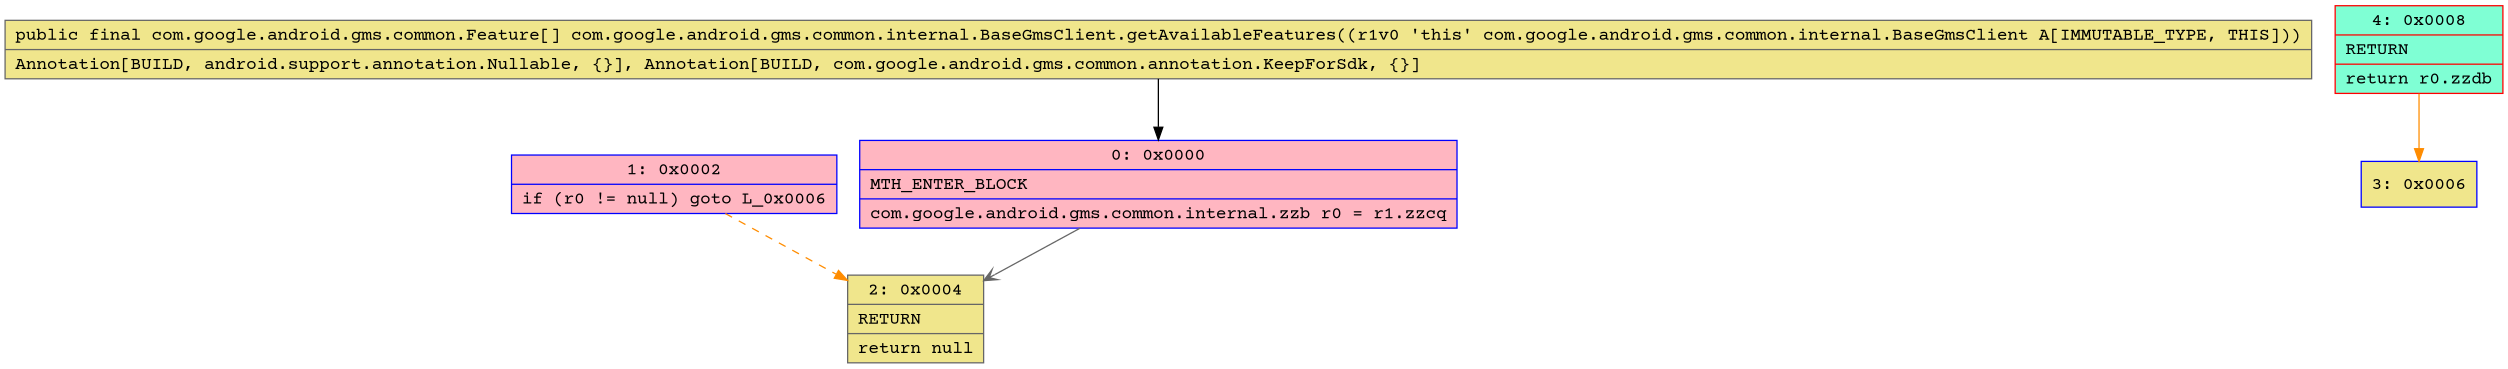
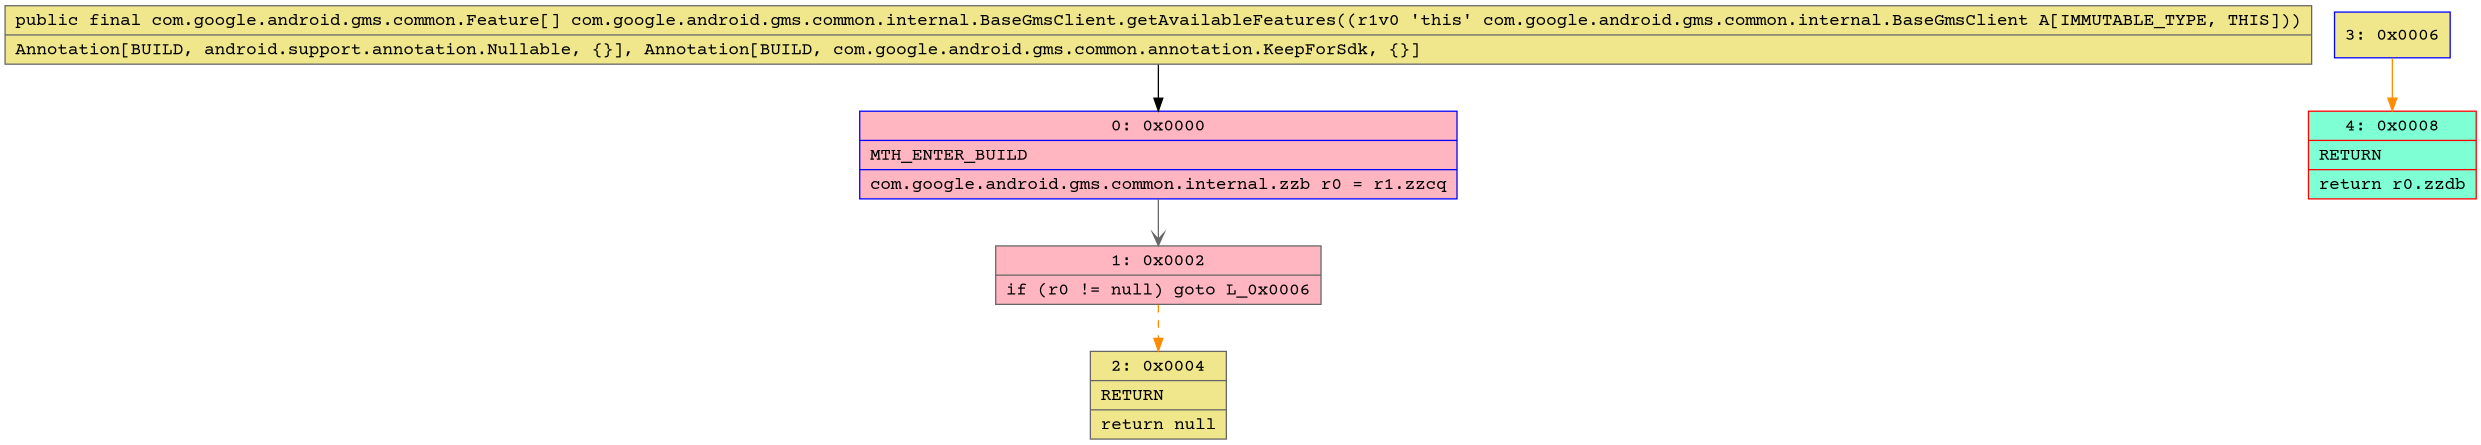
(2419, 121) -> (2392, 78)
(674, 184) -> (1158, 275)
(949, 184) -> (949, 154)
(1037, 251) -> (1158, 216)
